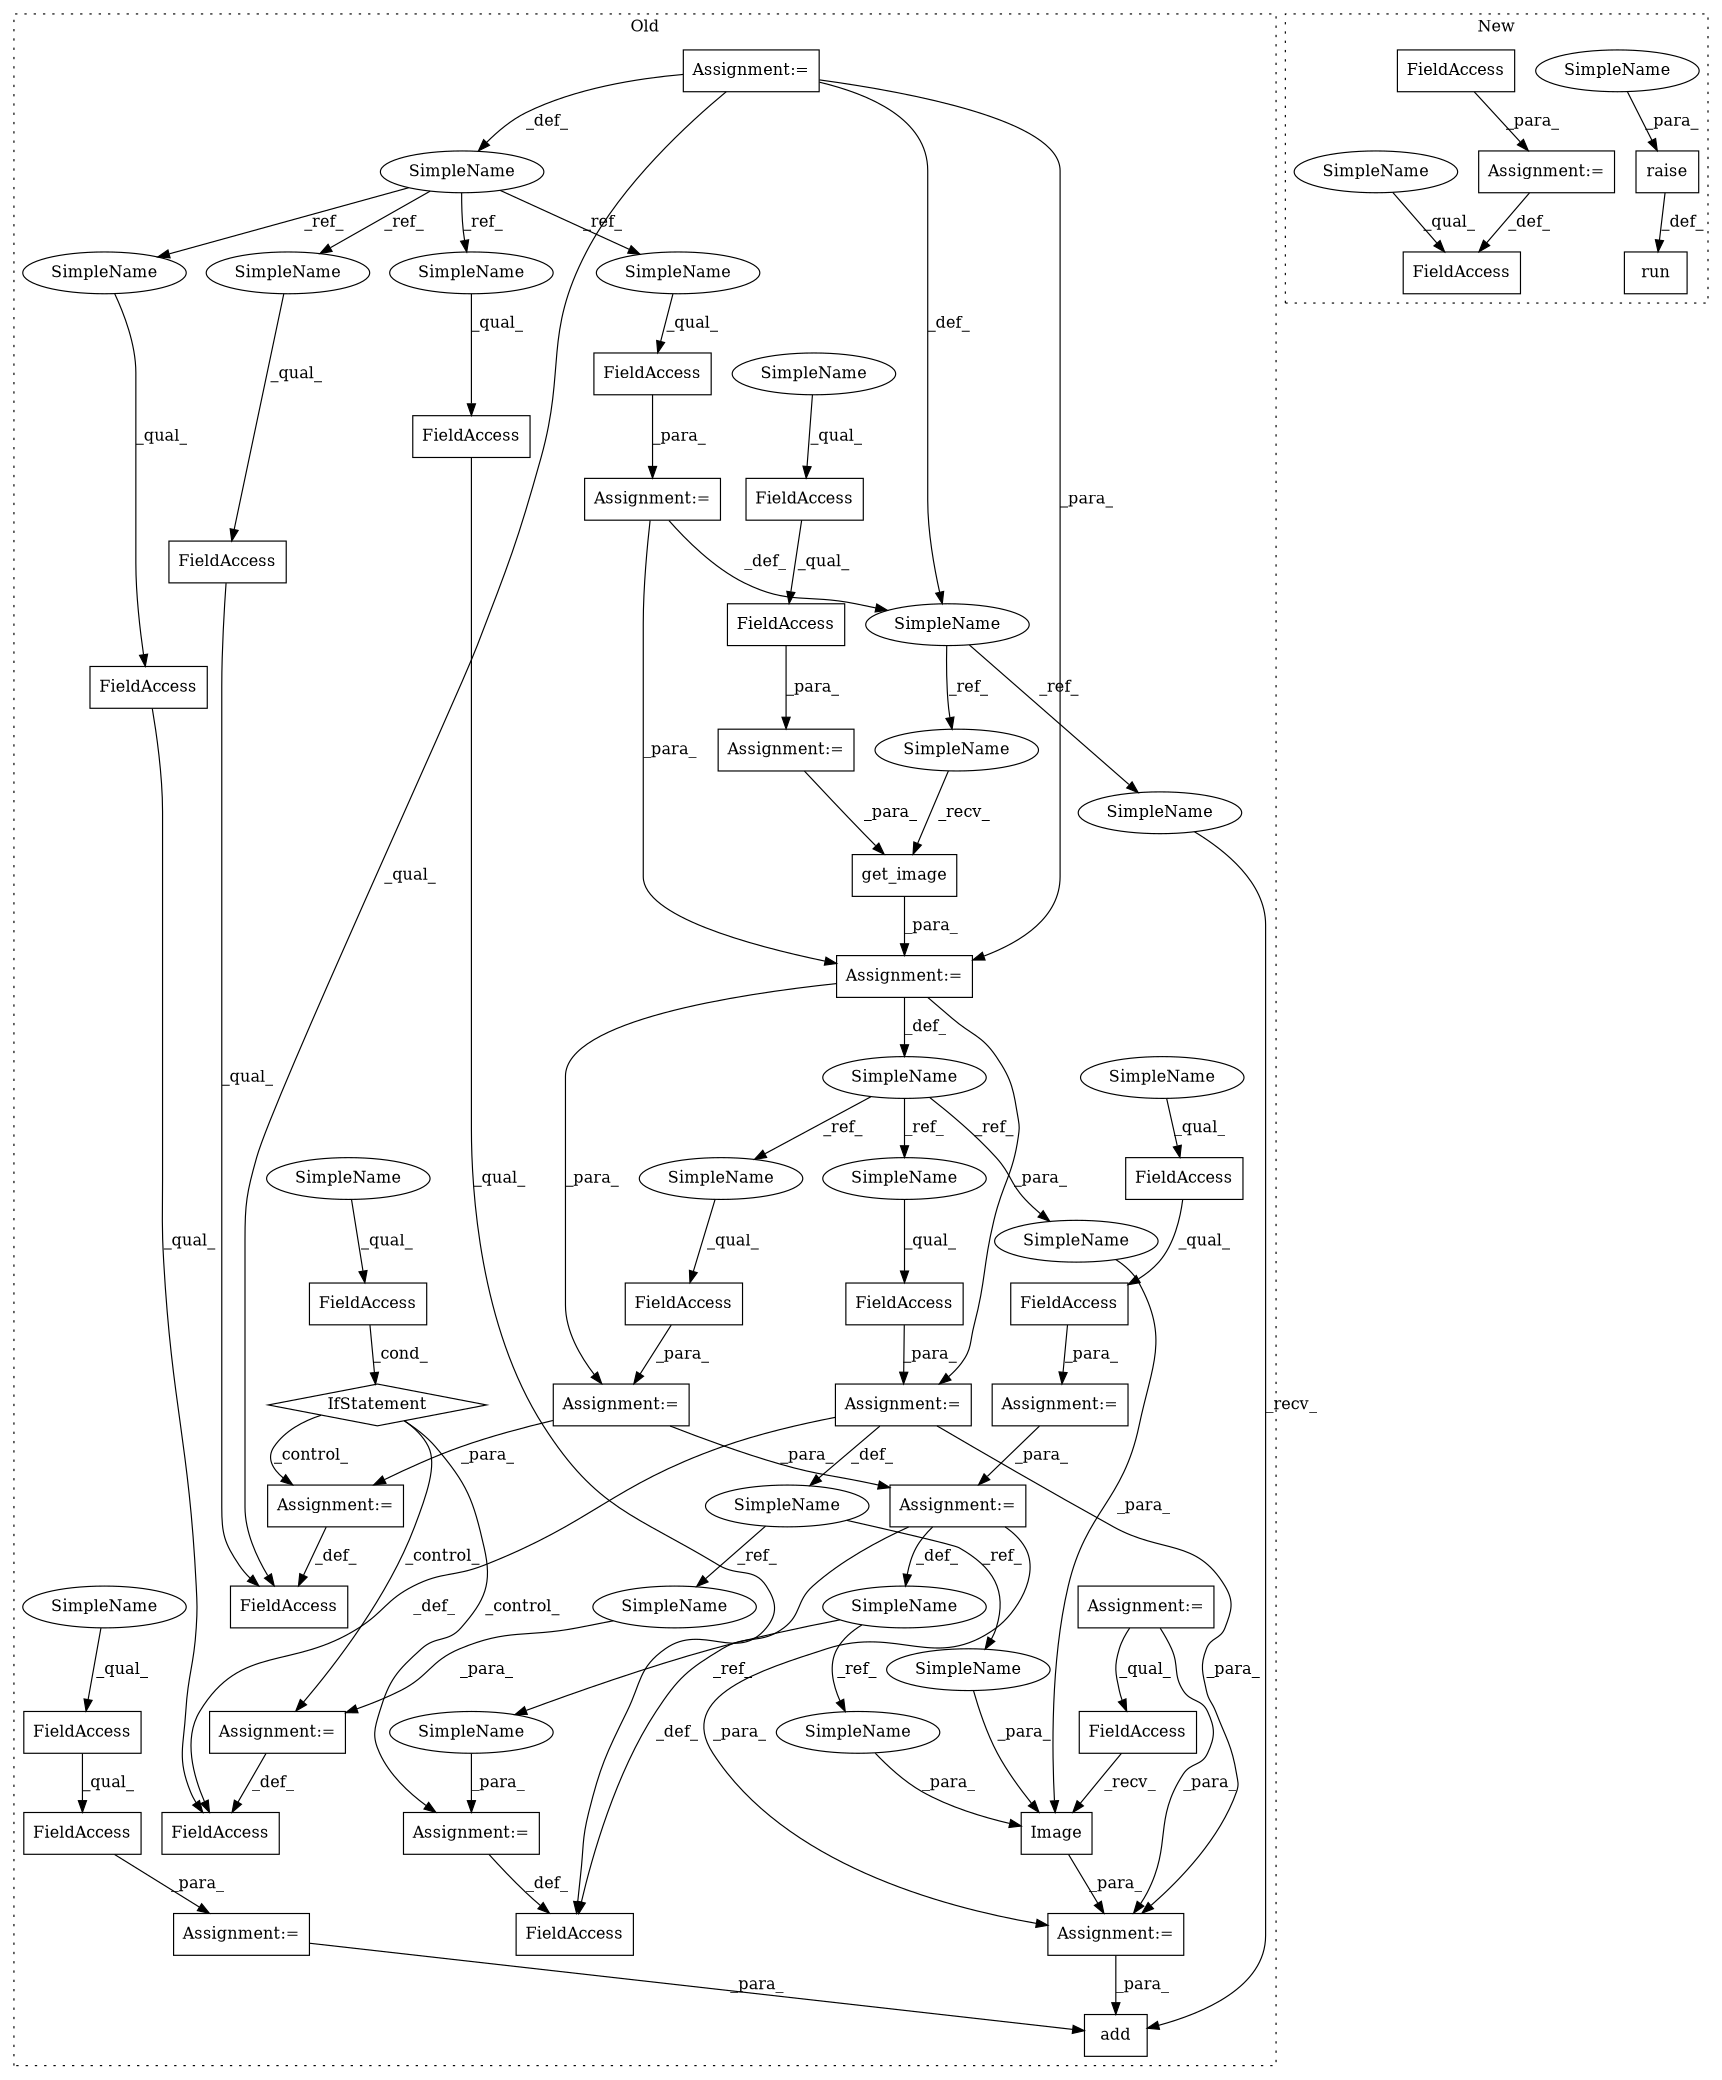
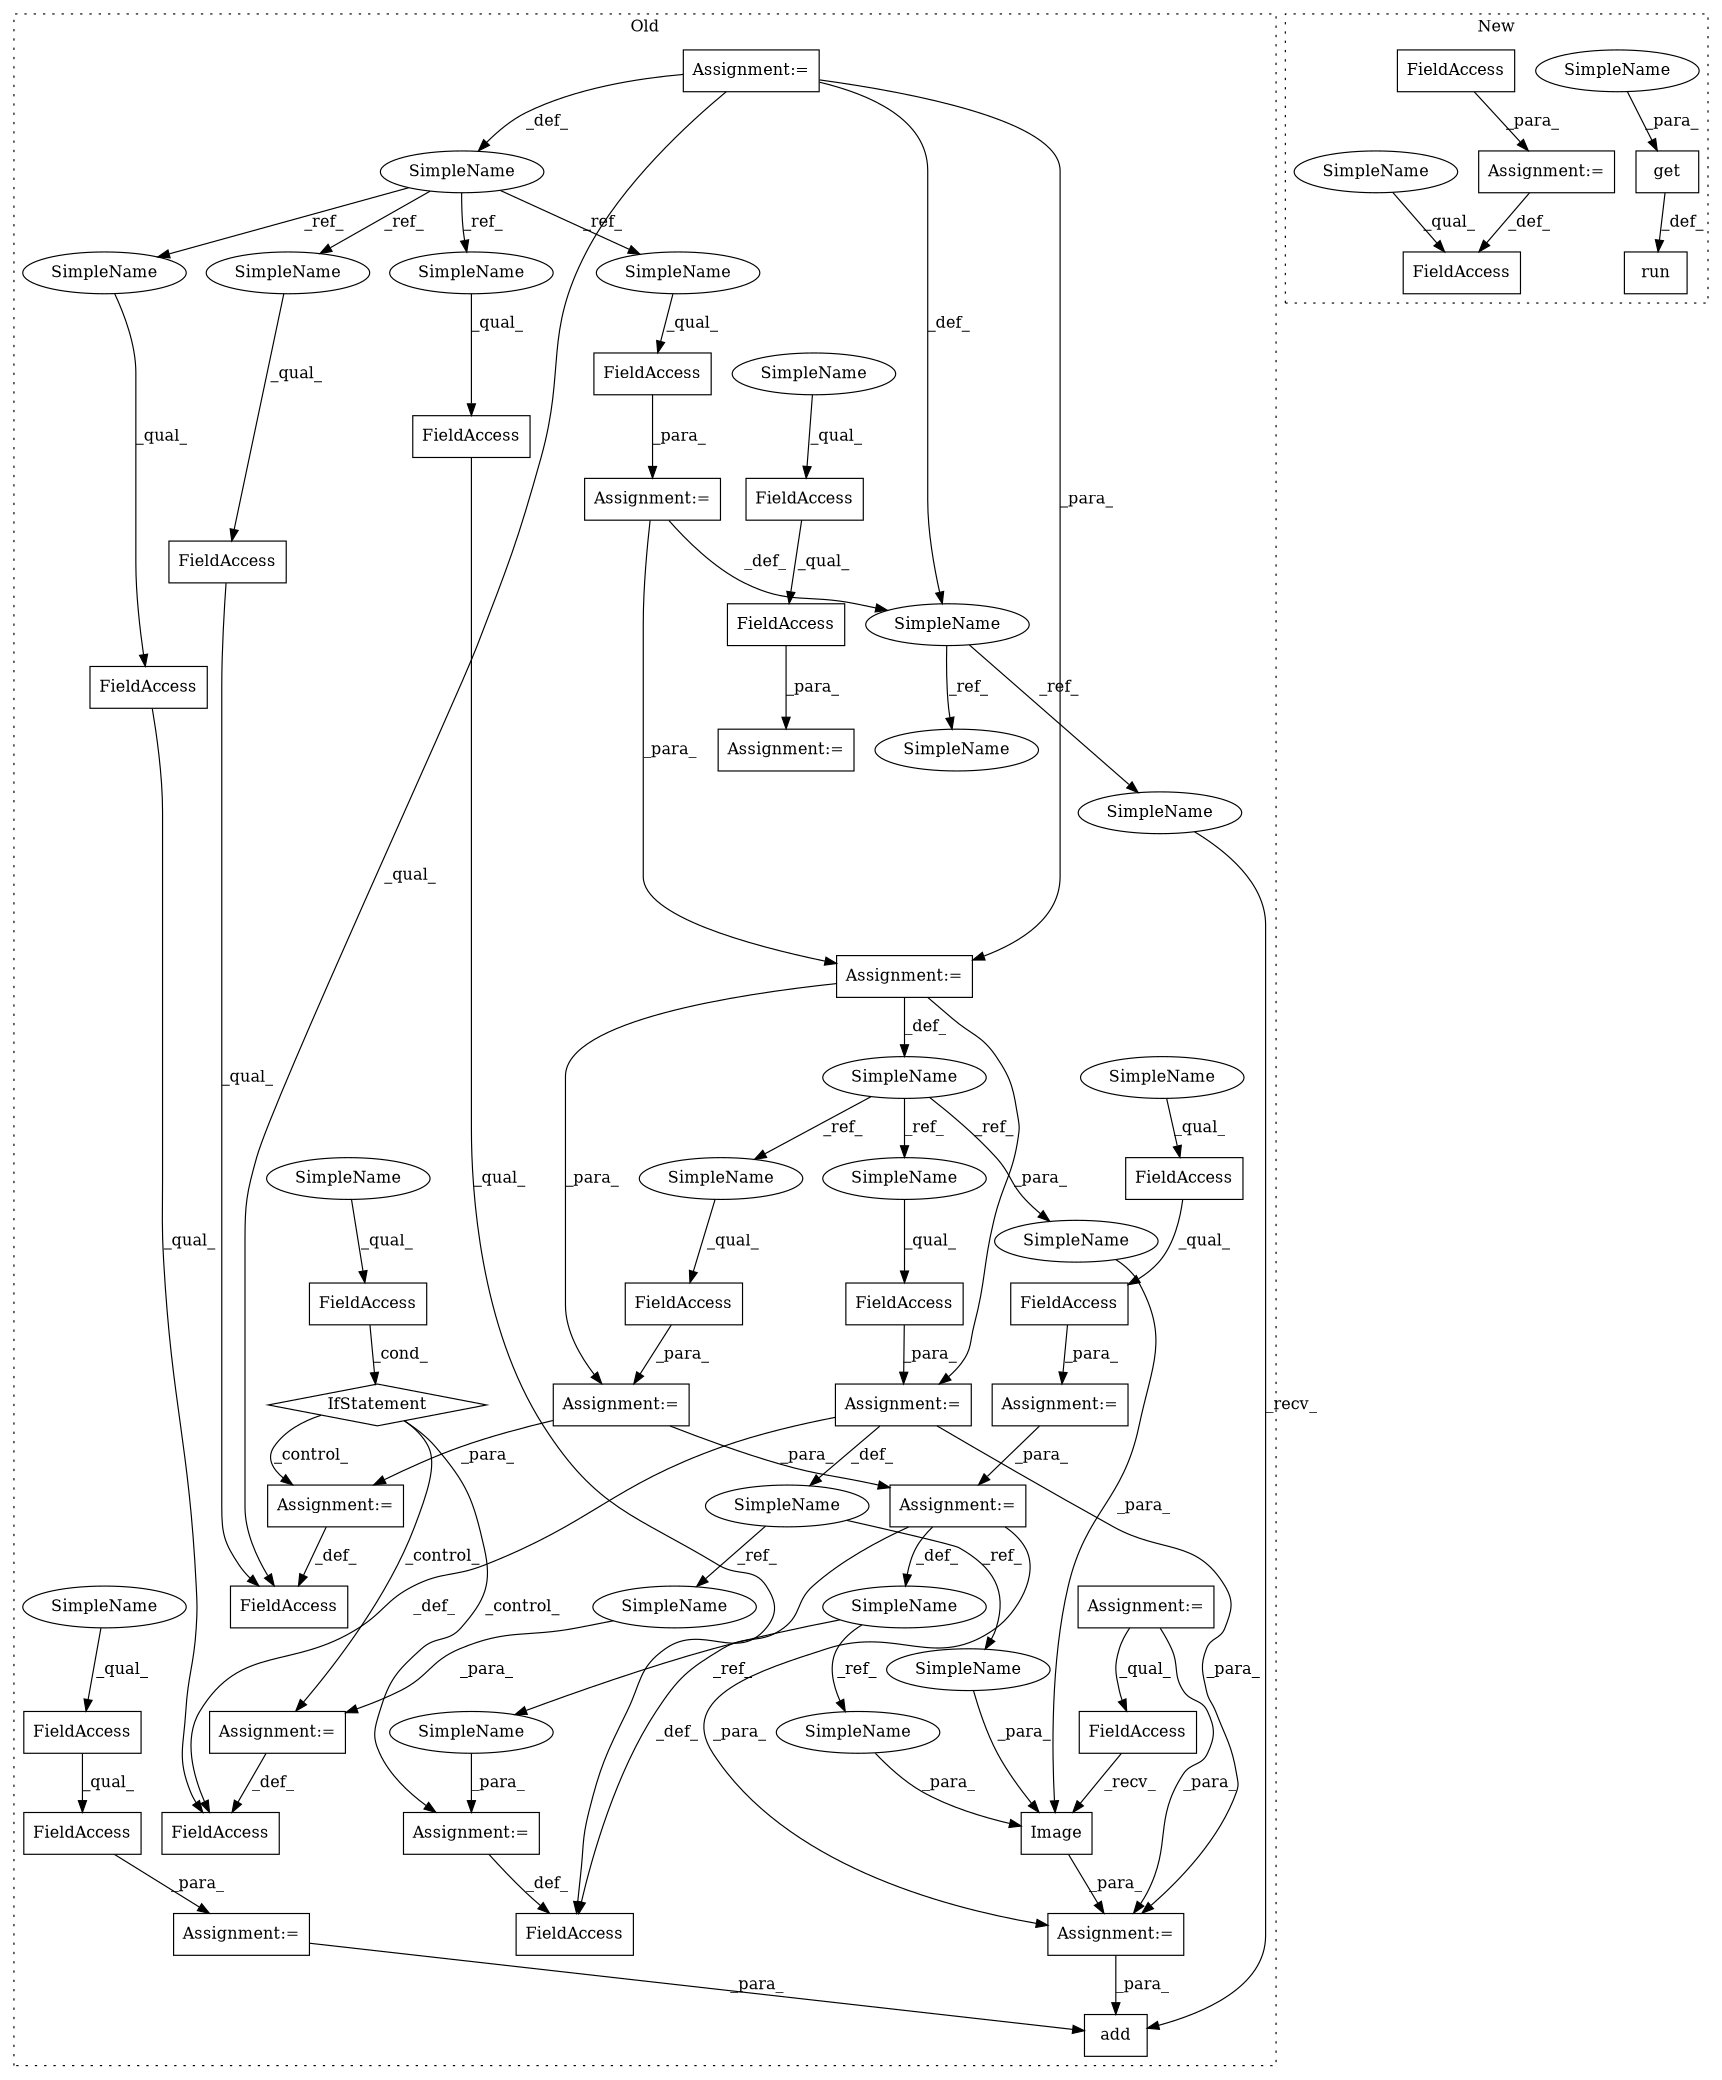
(1667, 172) -> (1667, 172)
(905, 875) -> none
